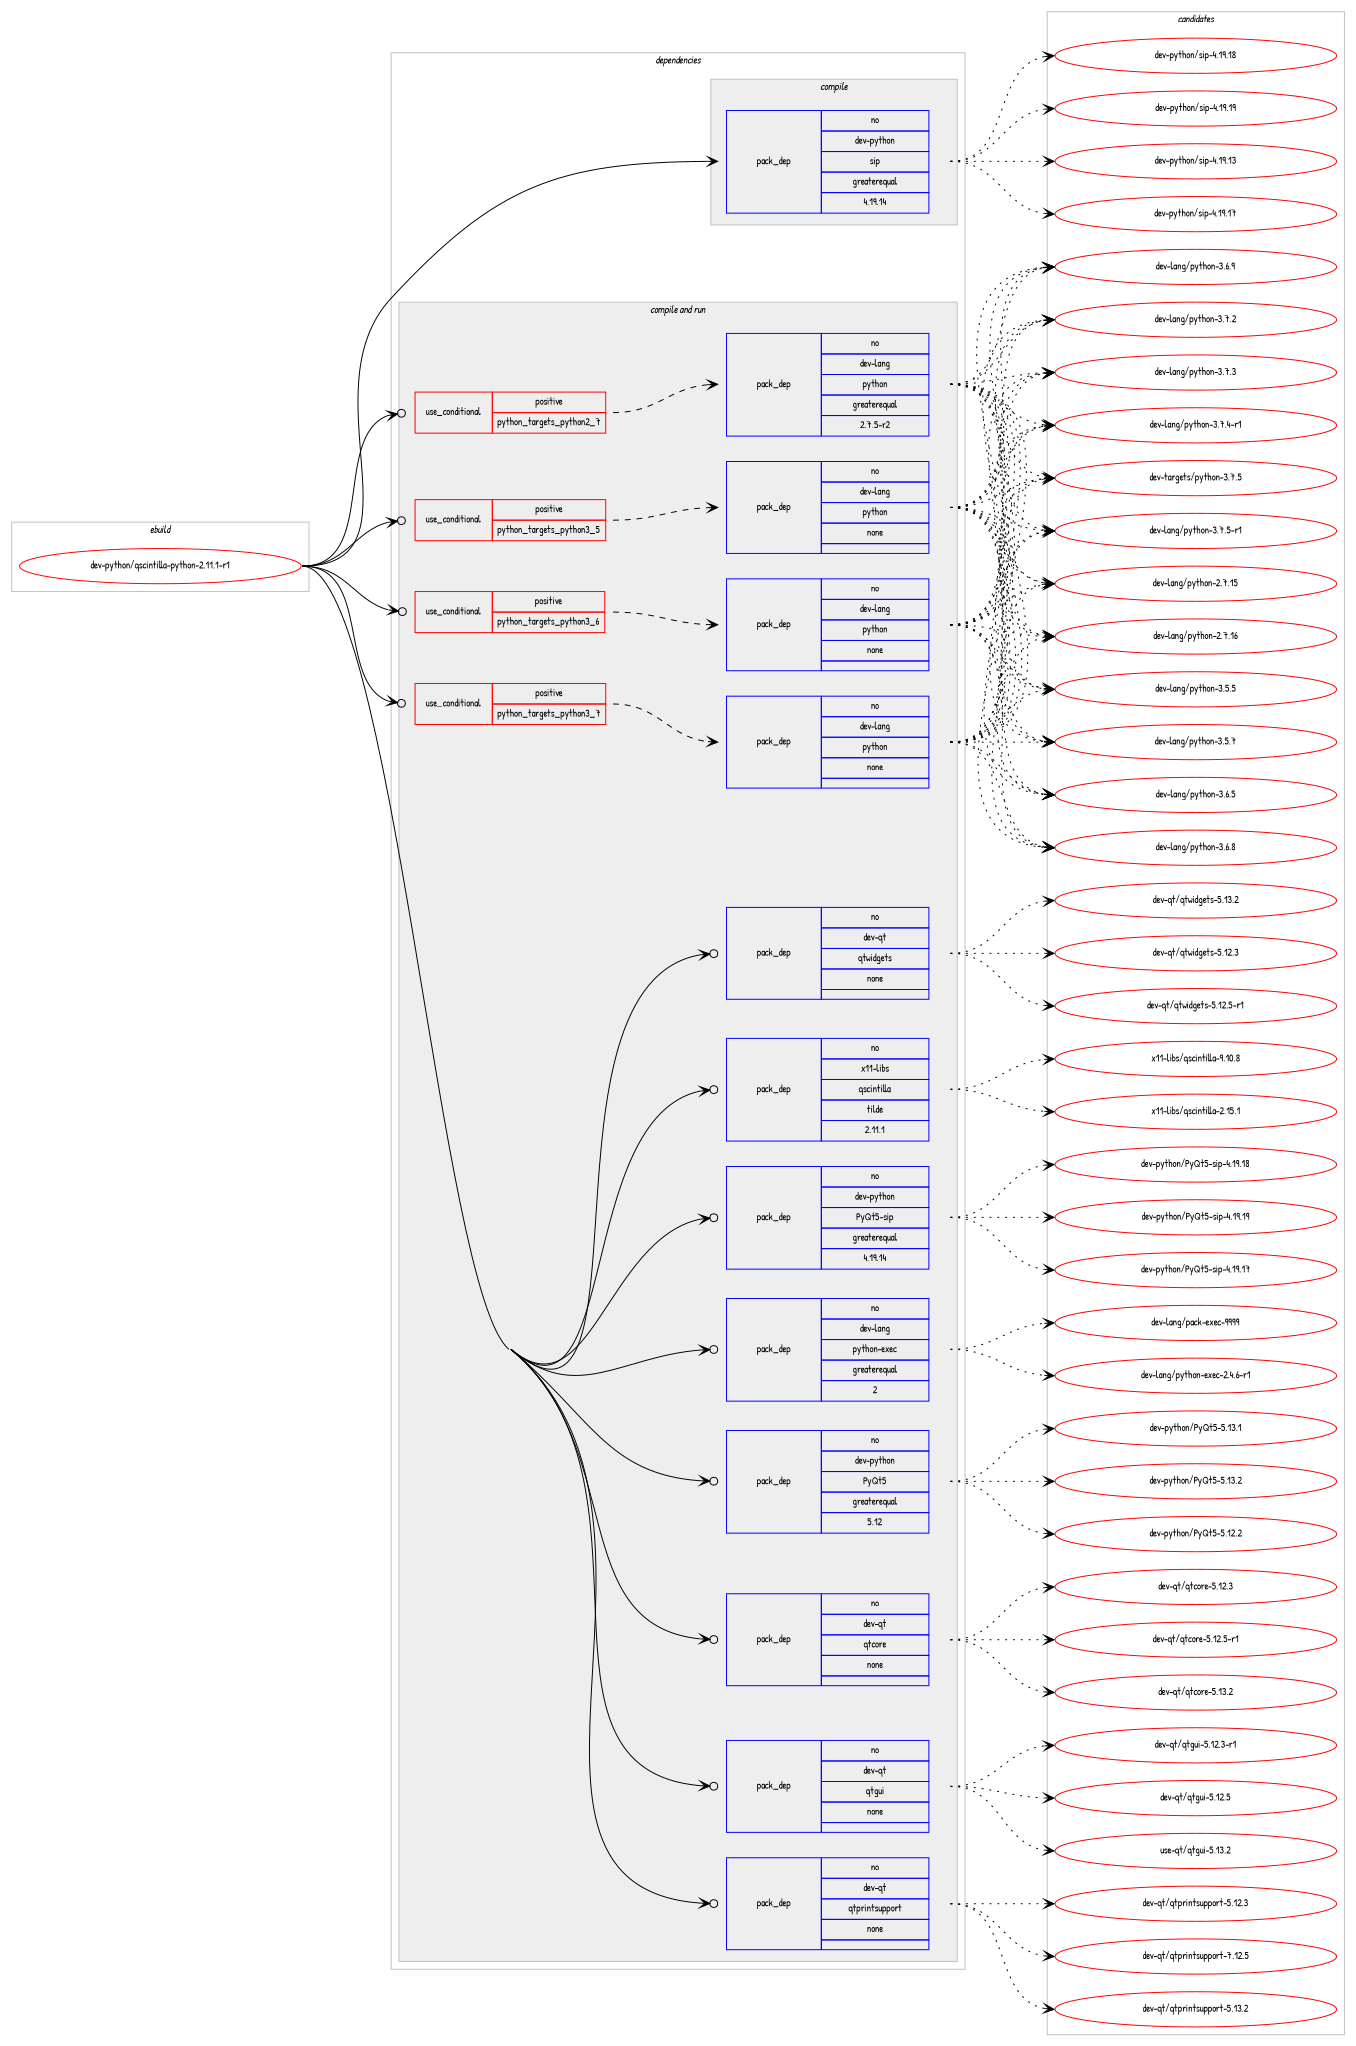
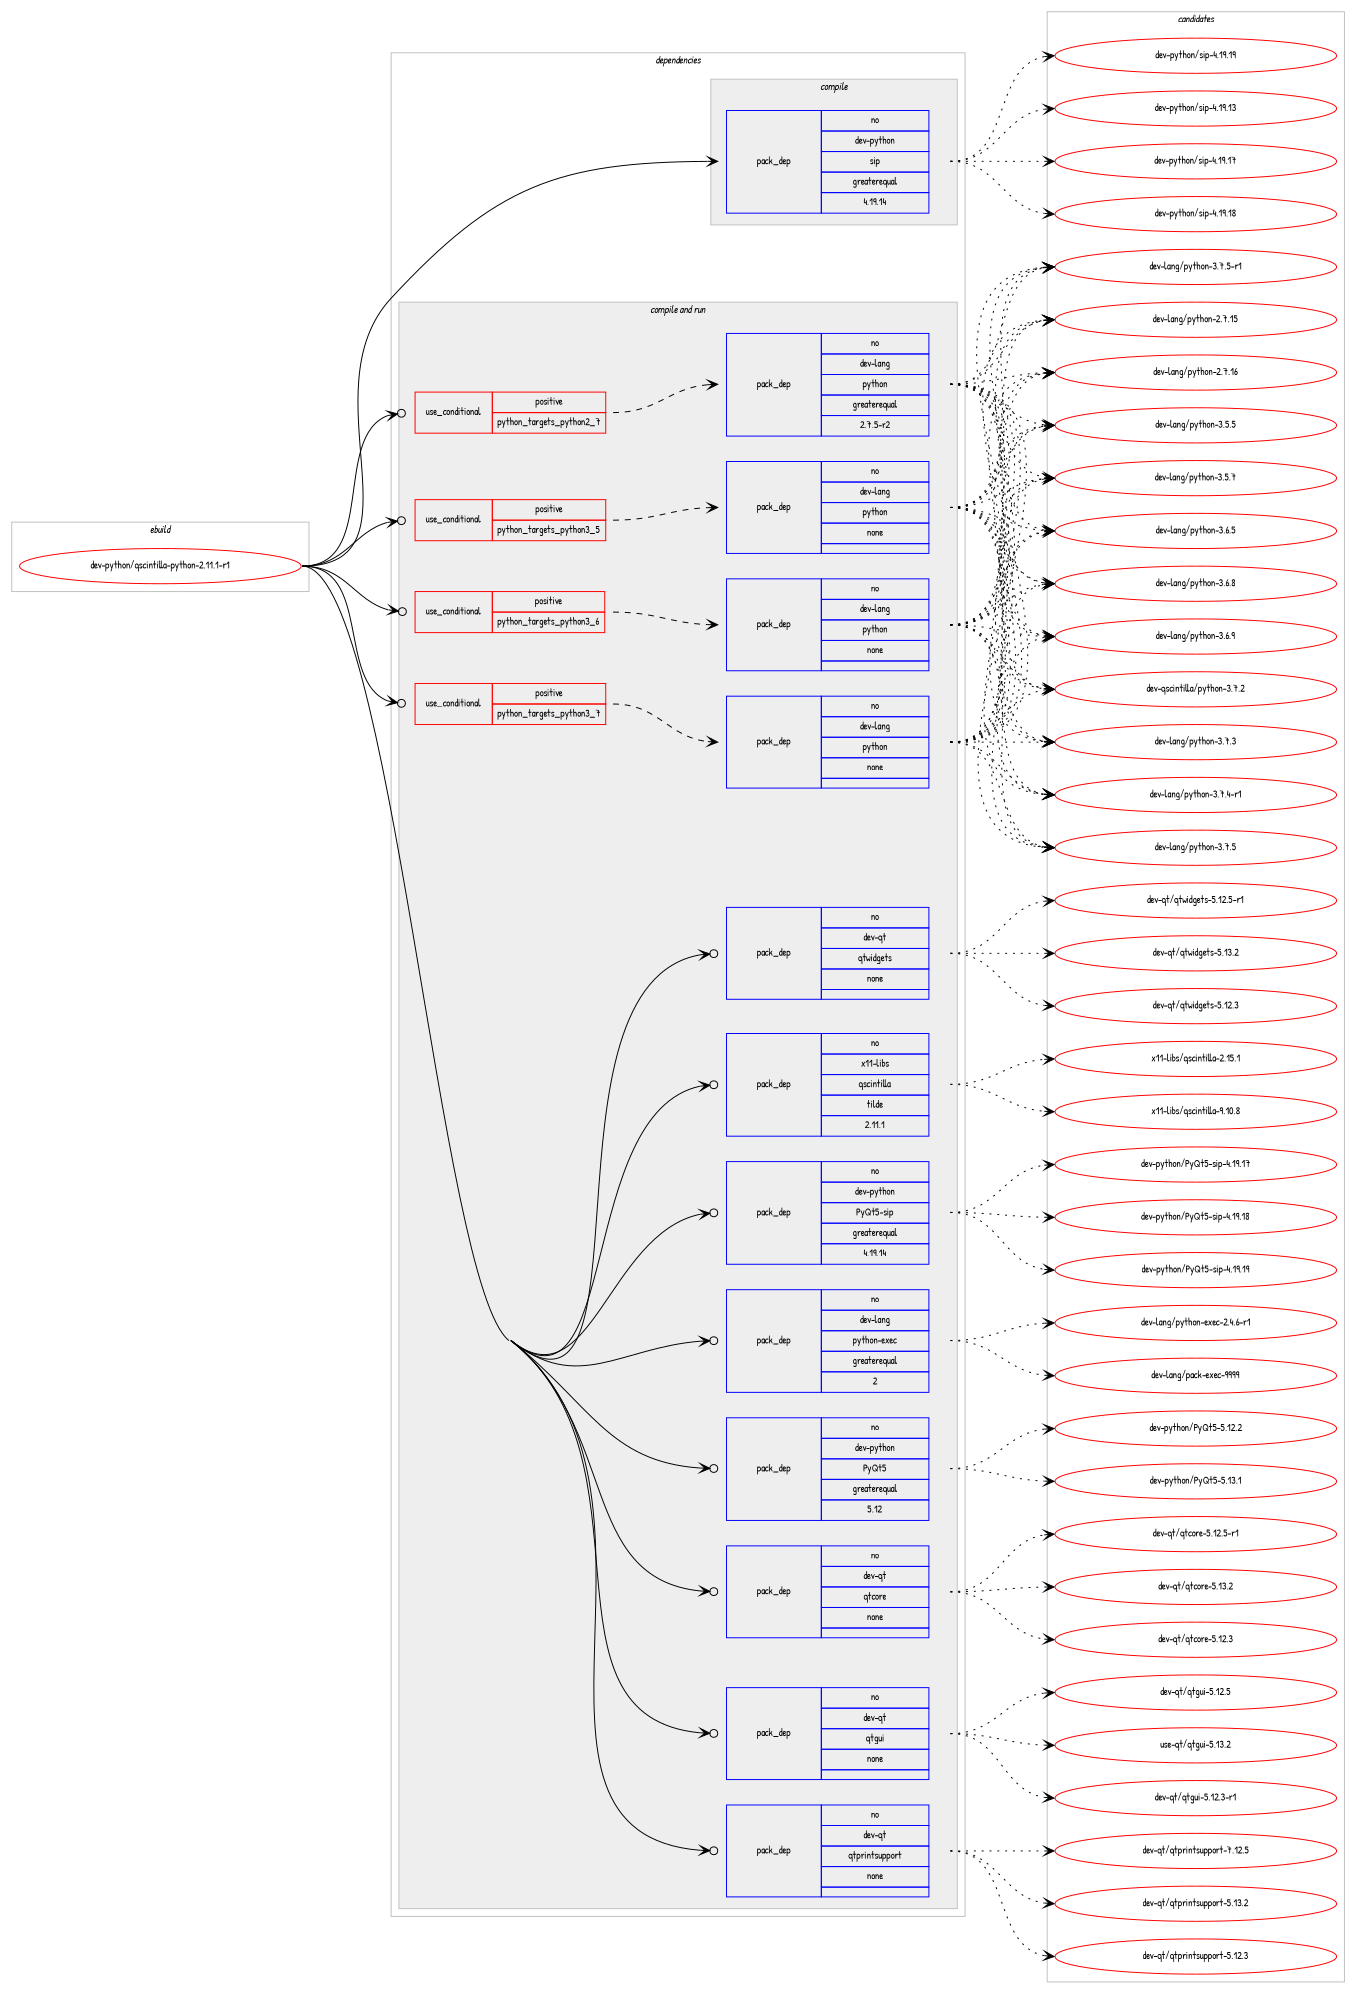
(1196, 320) -> (1196, 689)
(1196, 478) -> (1196, 848)
(1196, 1481) -> none
